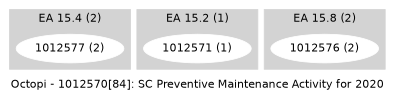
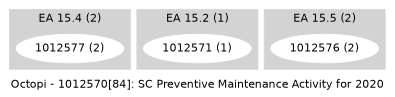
(325, 19) -> (325, 19)
